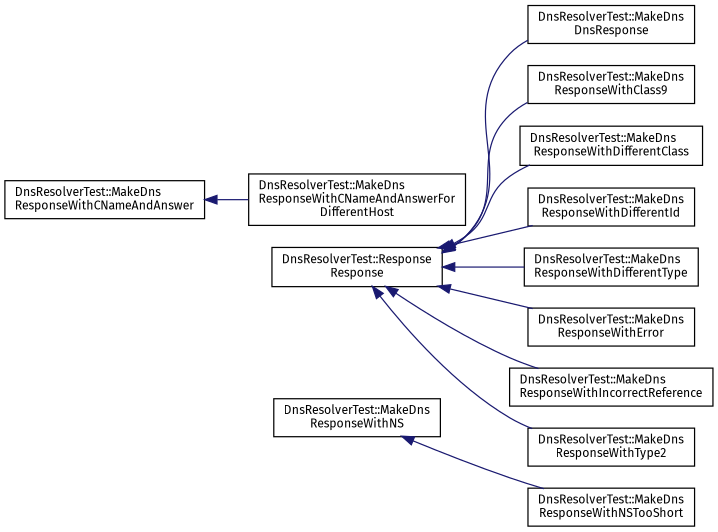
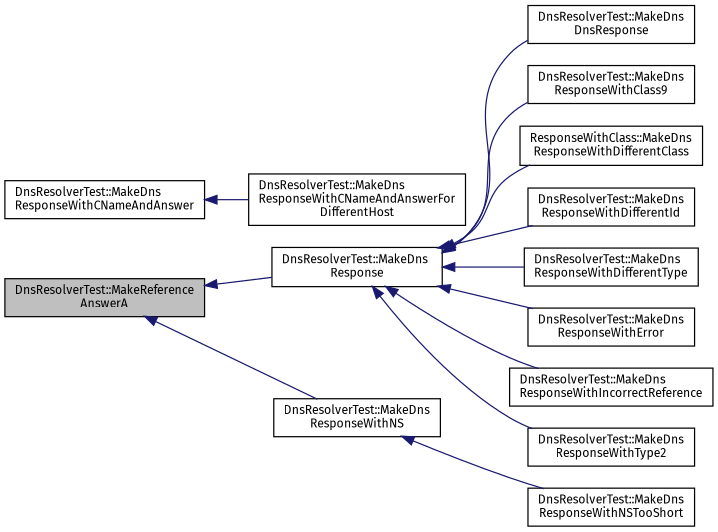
(611, 146) -> (611, 146)
(357, 267) -> (357, 267)
none -> (105, 298)
